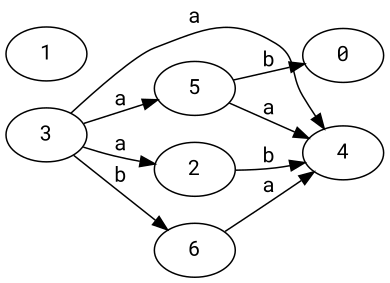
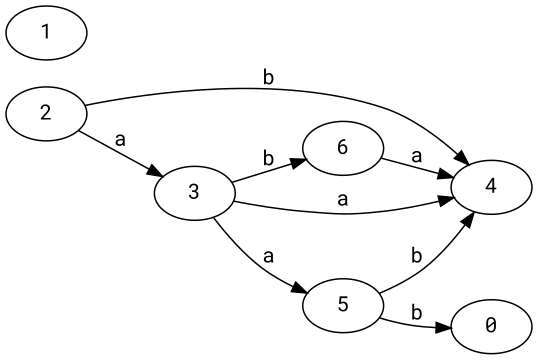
(269, 109) -> (417, 257)
(111, 155) -> (114, 150)
